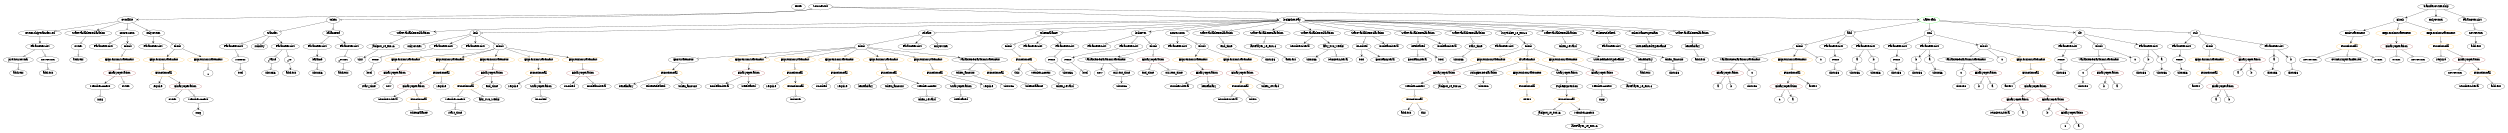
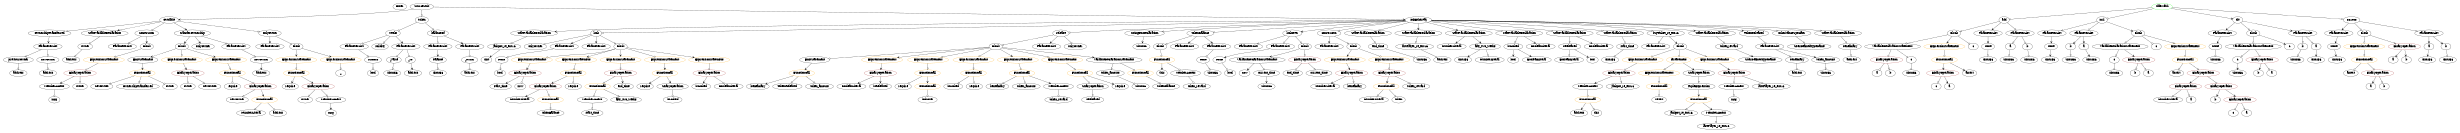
(1375, 13) -> none
none -> (180, 26)
(272, 33) -> (393, 33)
(2195, 33) -> (2352, 20)
(1507, 66) -> (1260, 26)
(1527, 100) -> (1659, 100)
